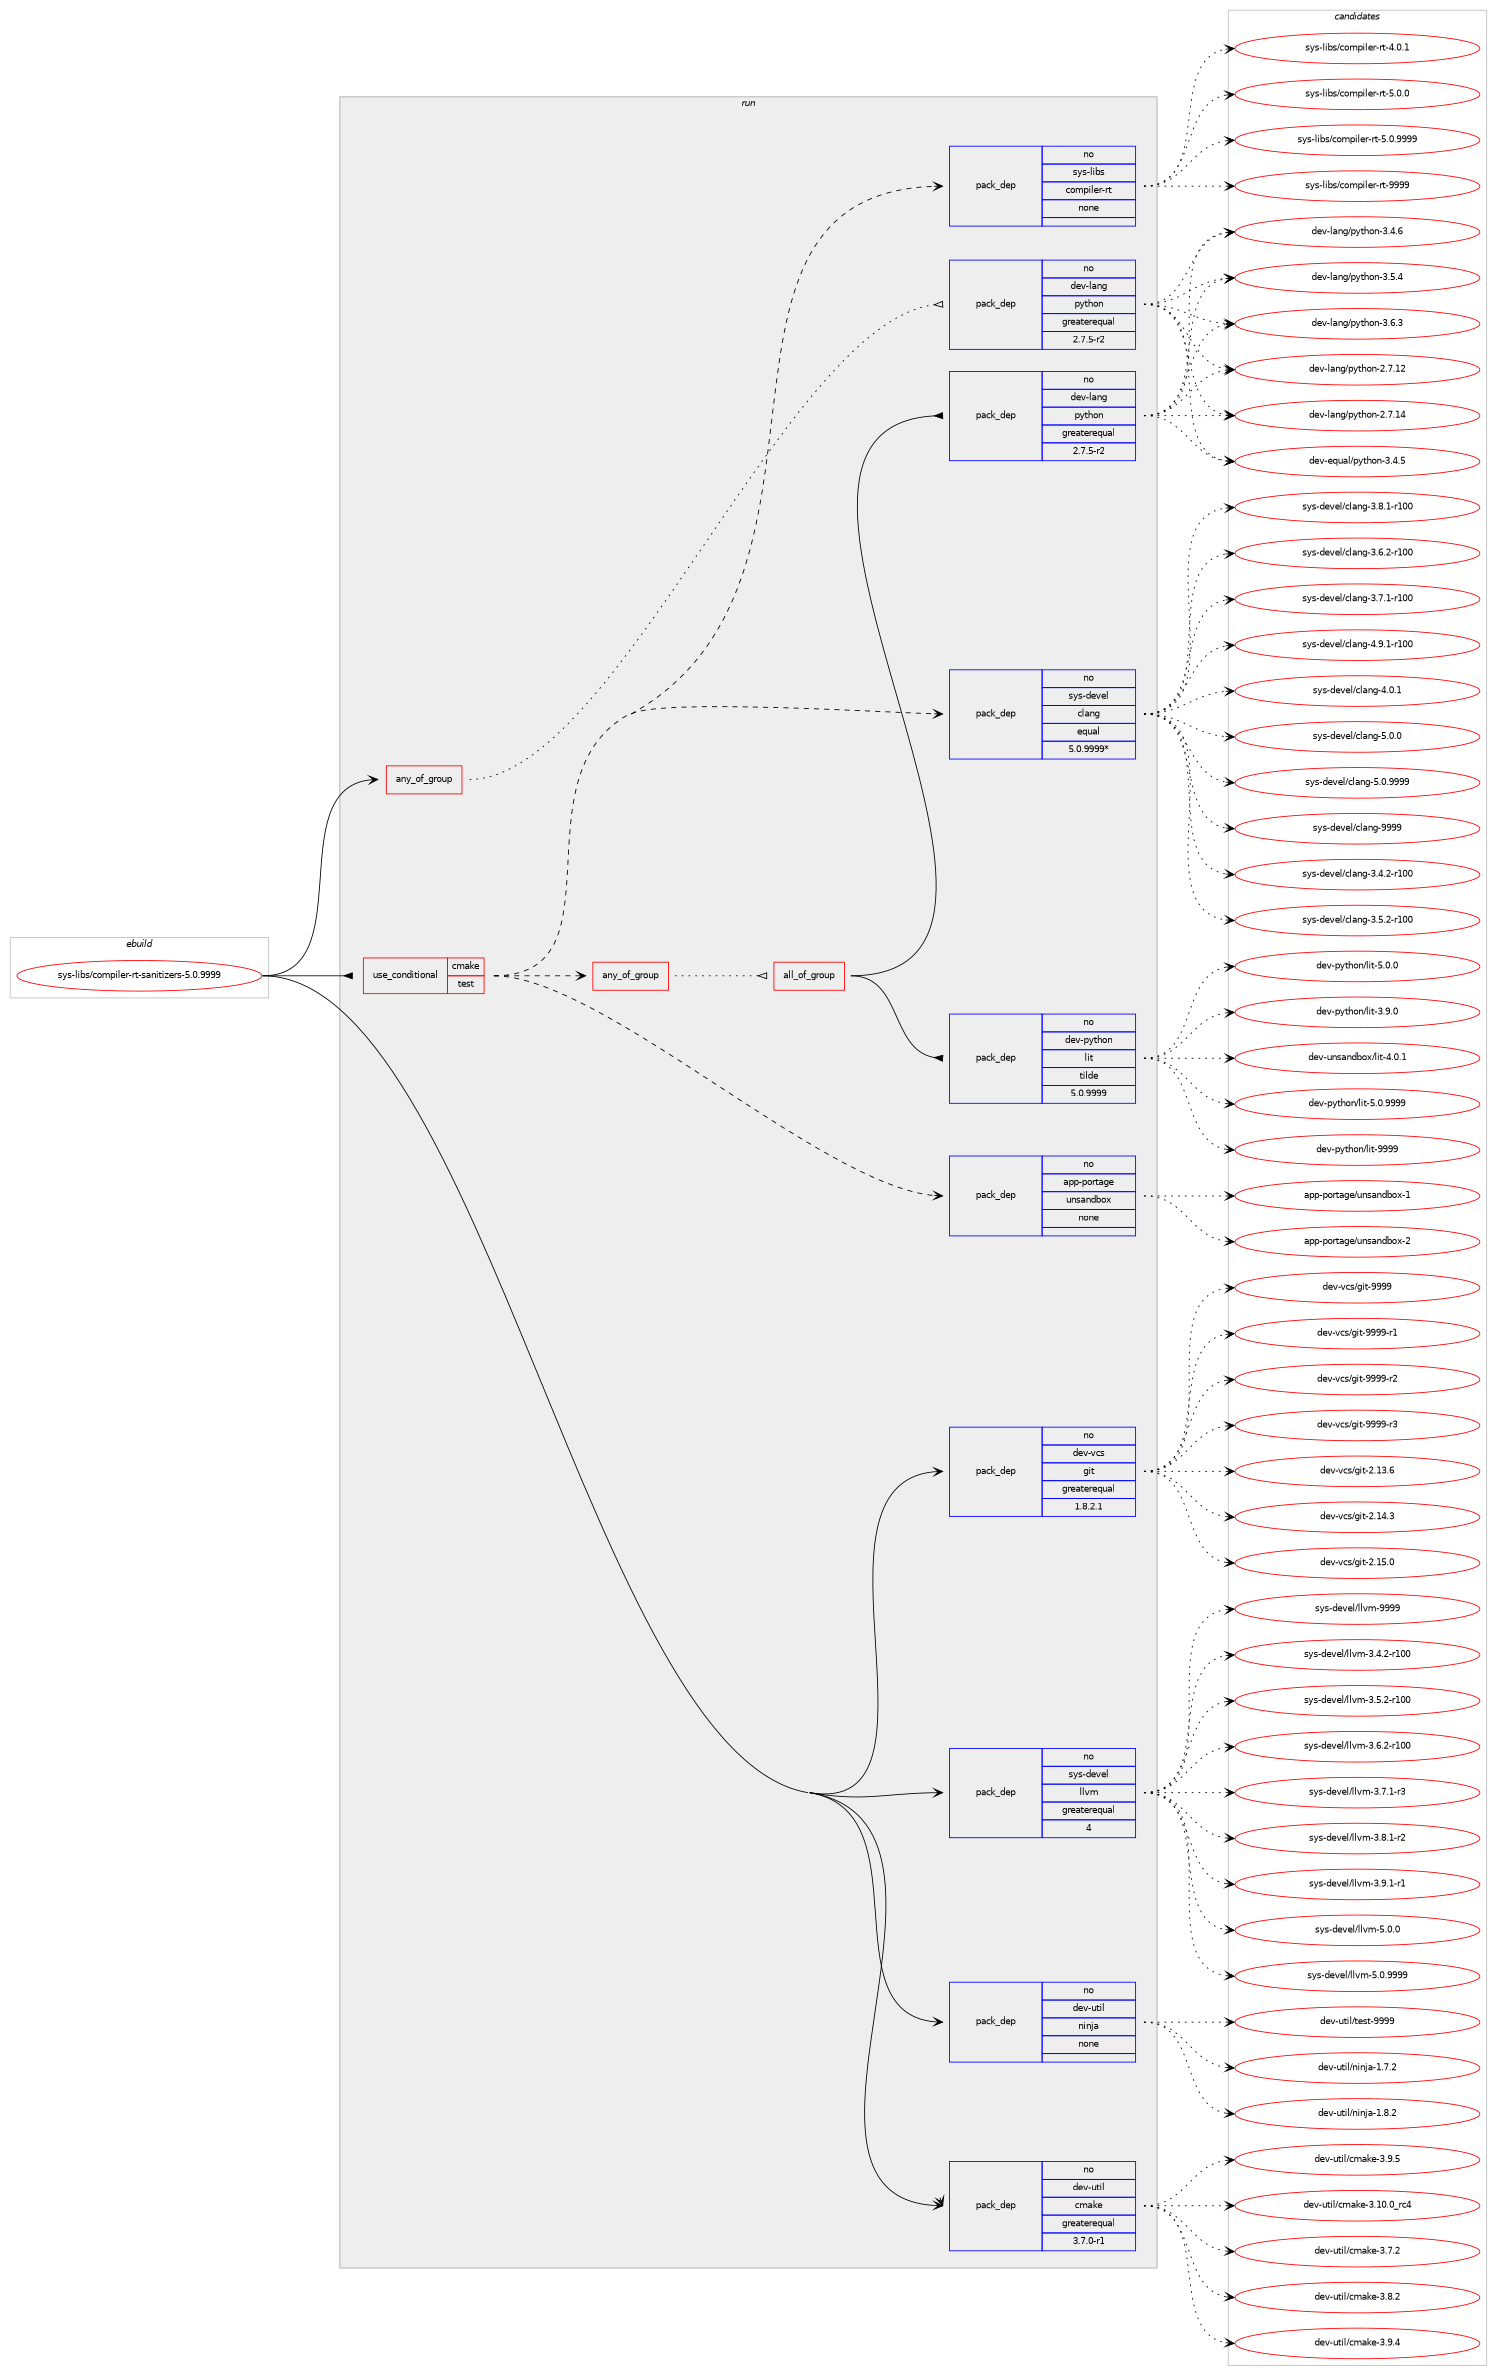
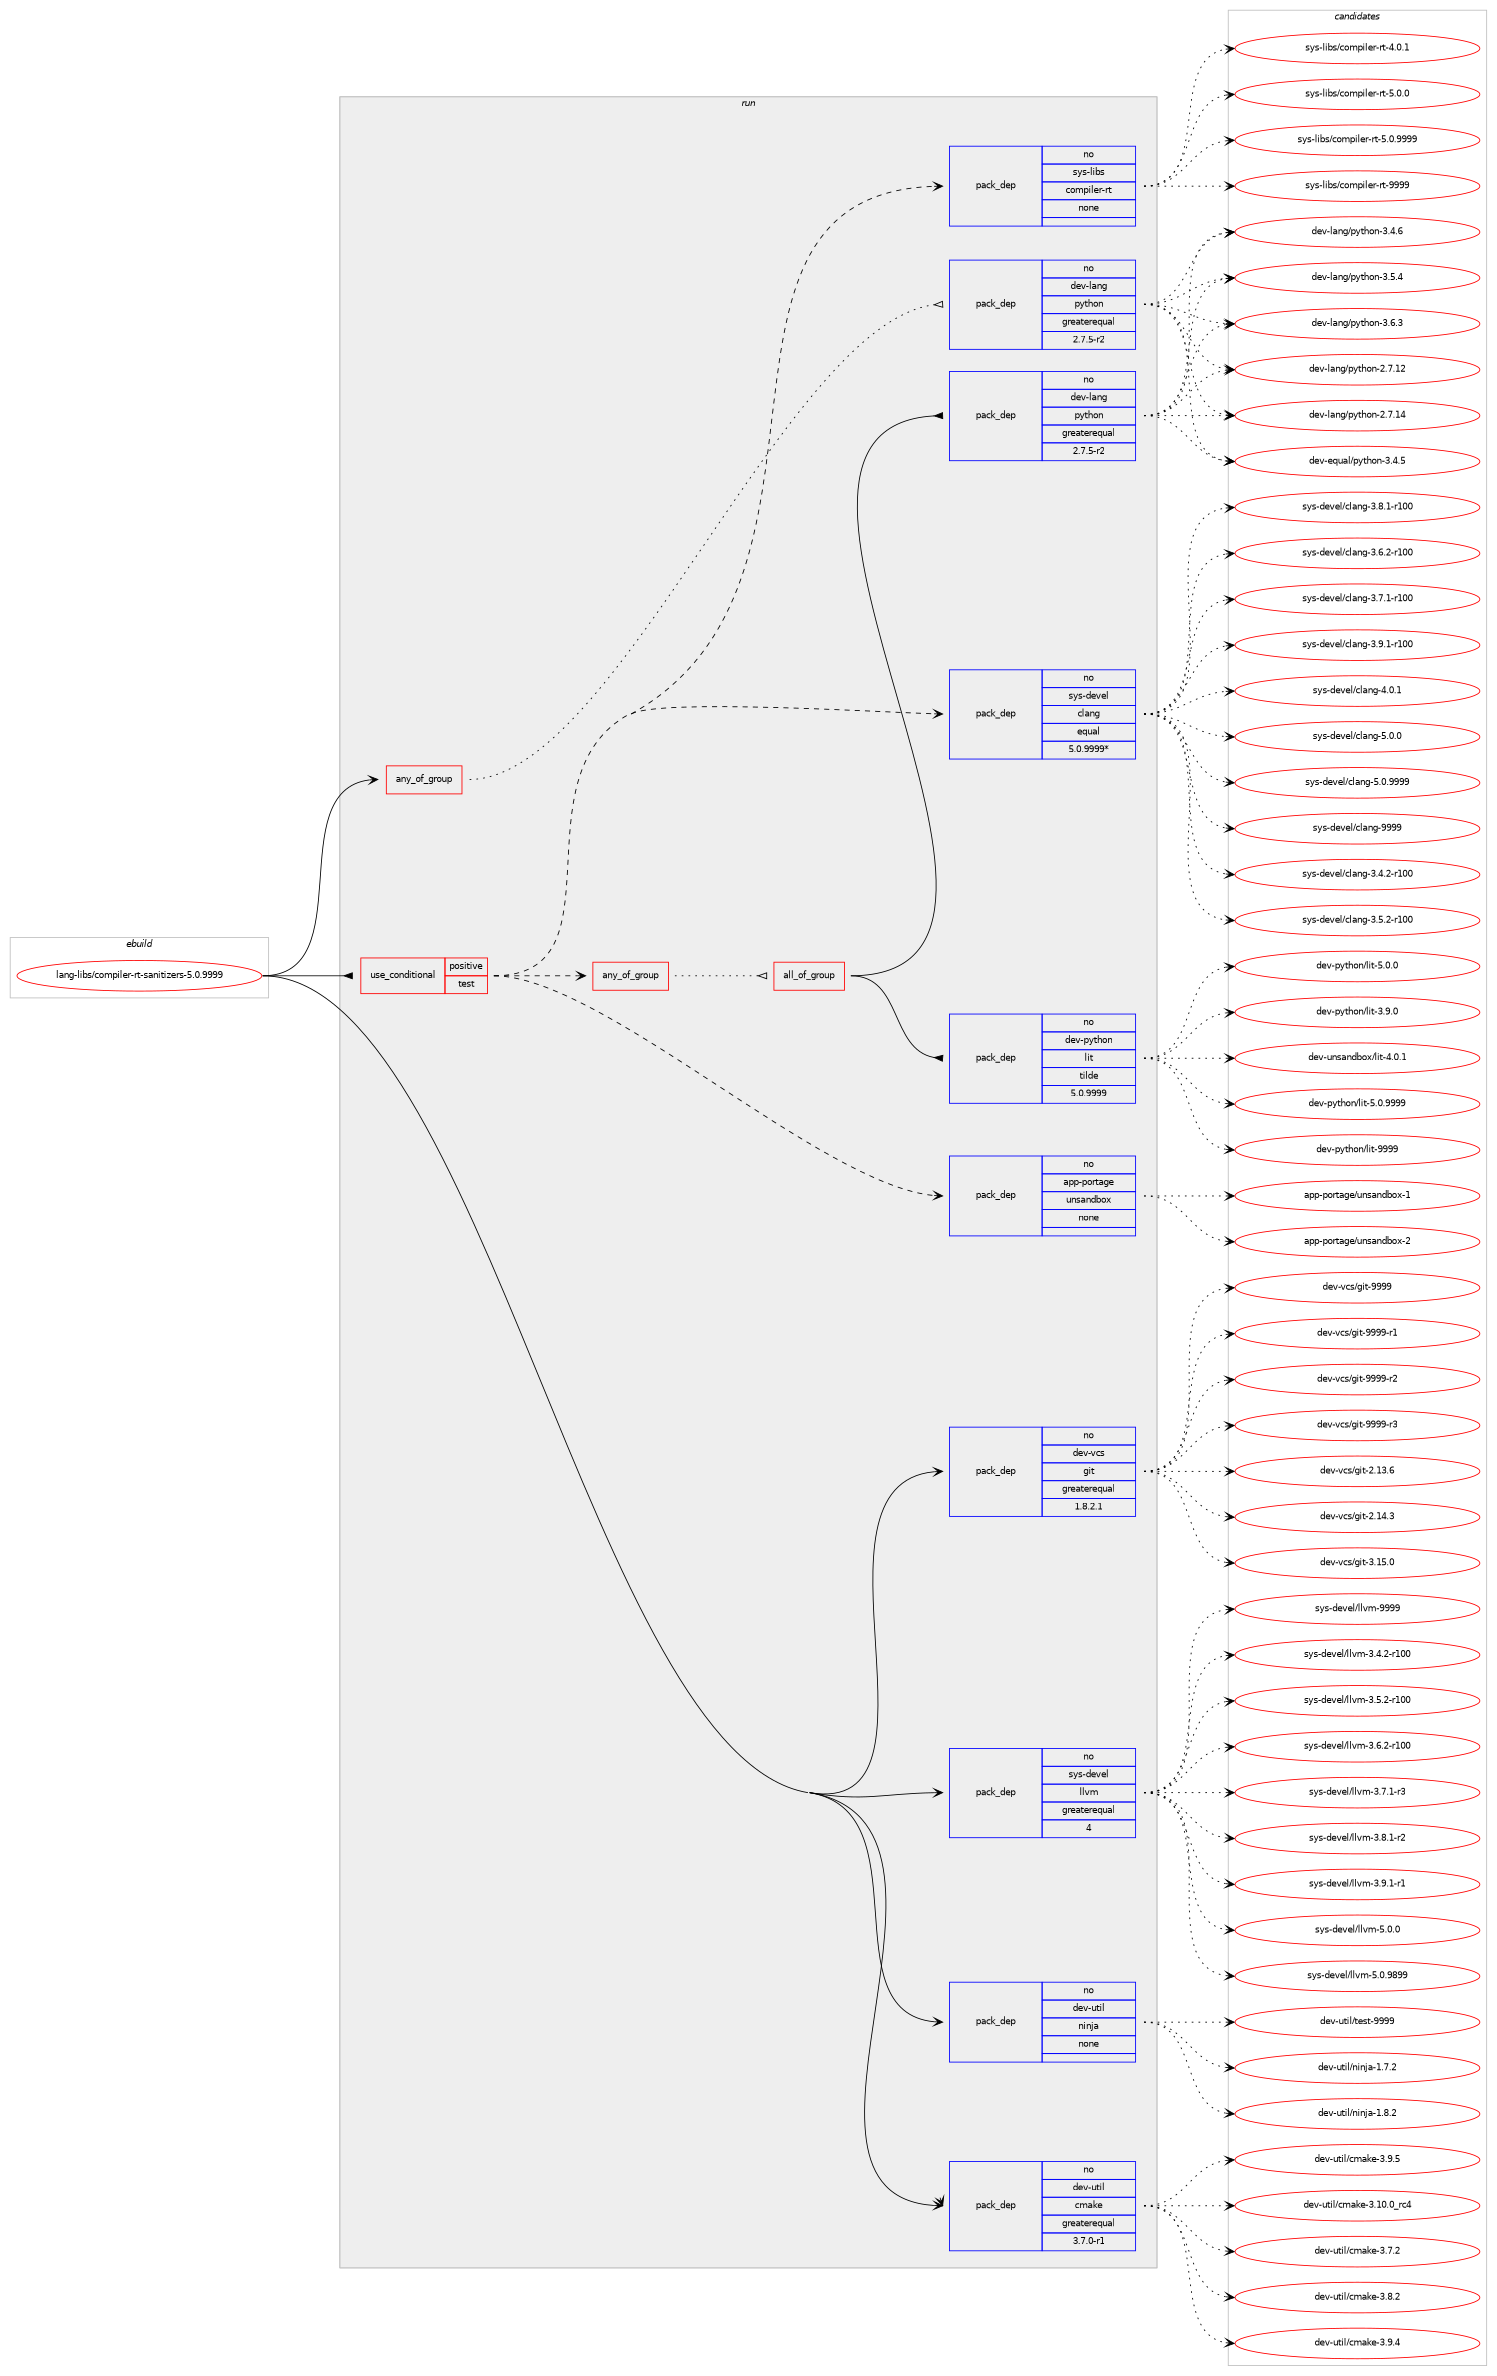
(1357, 645) -> (1357, 645)
(466, 966) -> (466, 966)
(139, 976) -> (139, 976)
(1357, 1563) -> (1357, 1563)
(1357, 1976) -> (1357, 1976)
